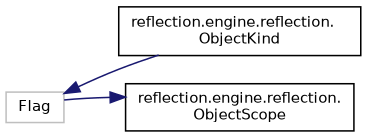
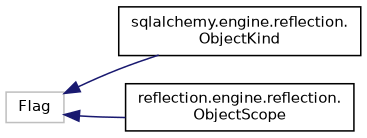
(240, 31) -> (240, 31)
(87, 98) -> (103, 117)
